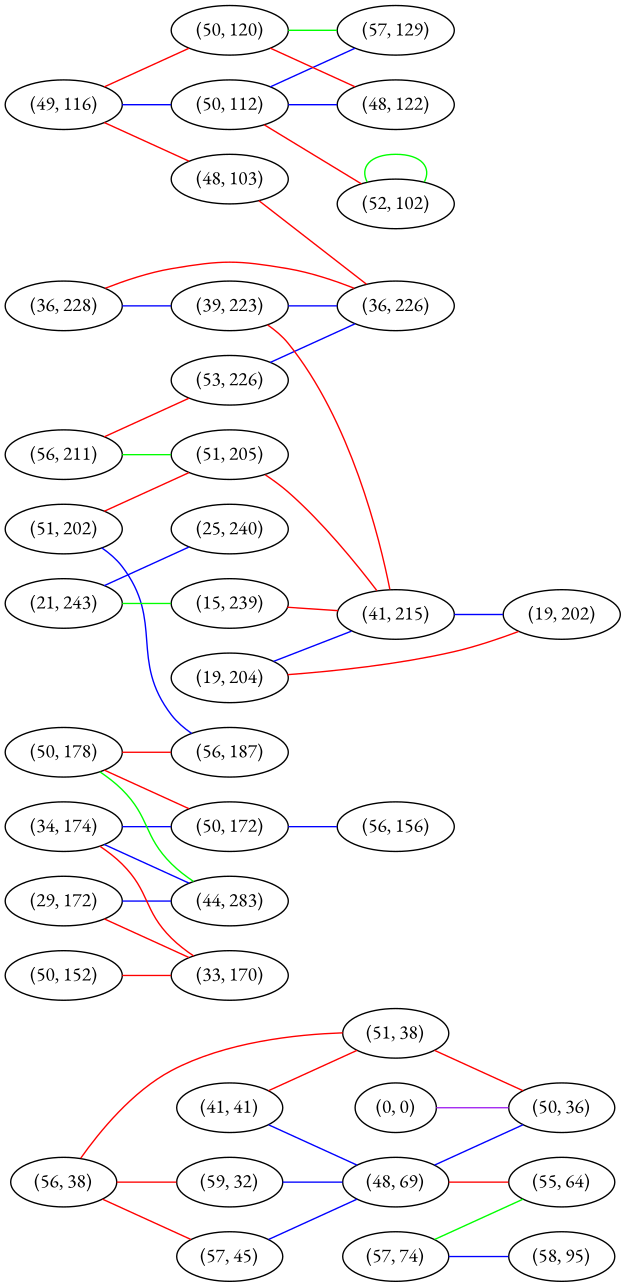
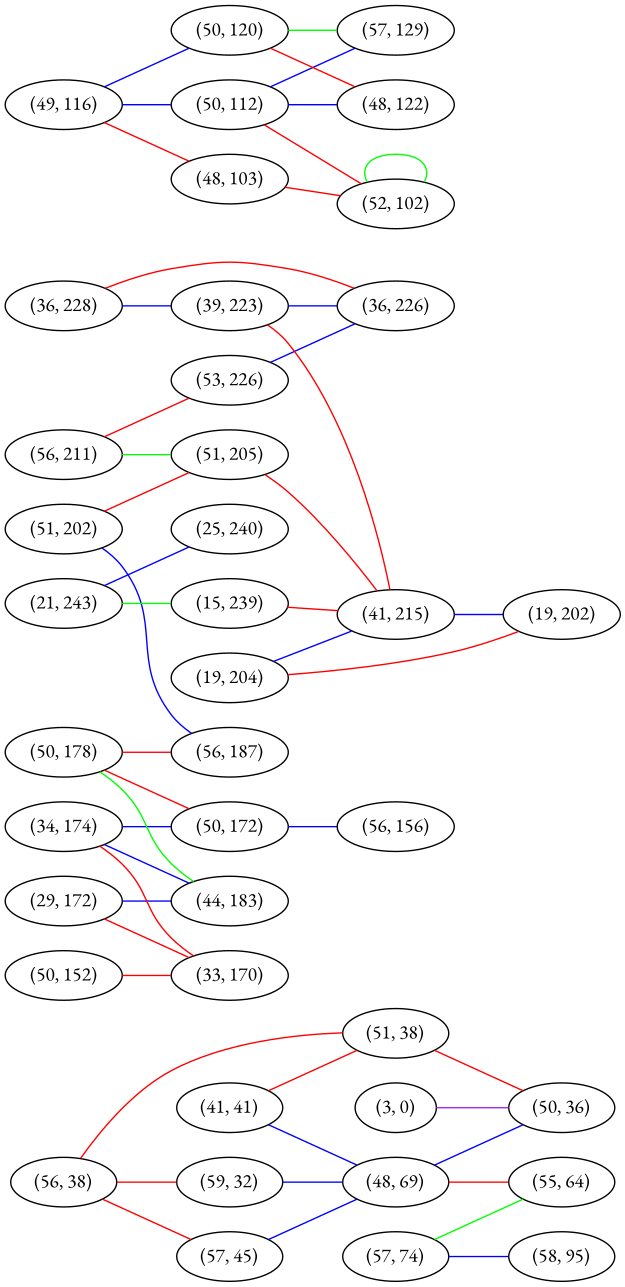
(147, 68) -> (147, 68)
(313, 242) -> (313, 192)
(230, 901) -> (230, 901)
(396, 1108) -> (396, 1108)
